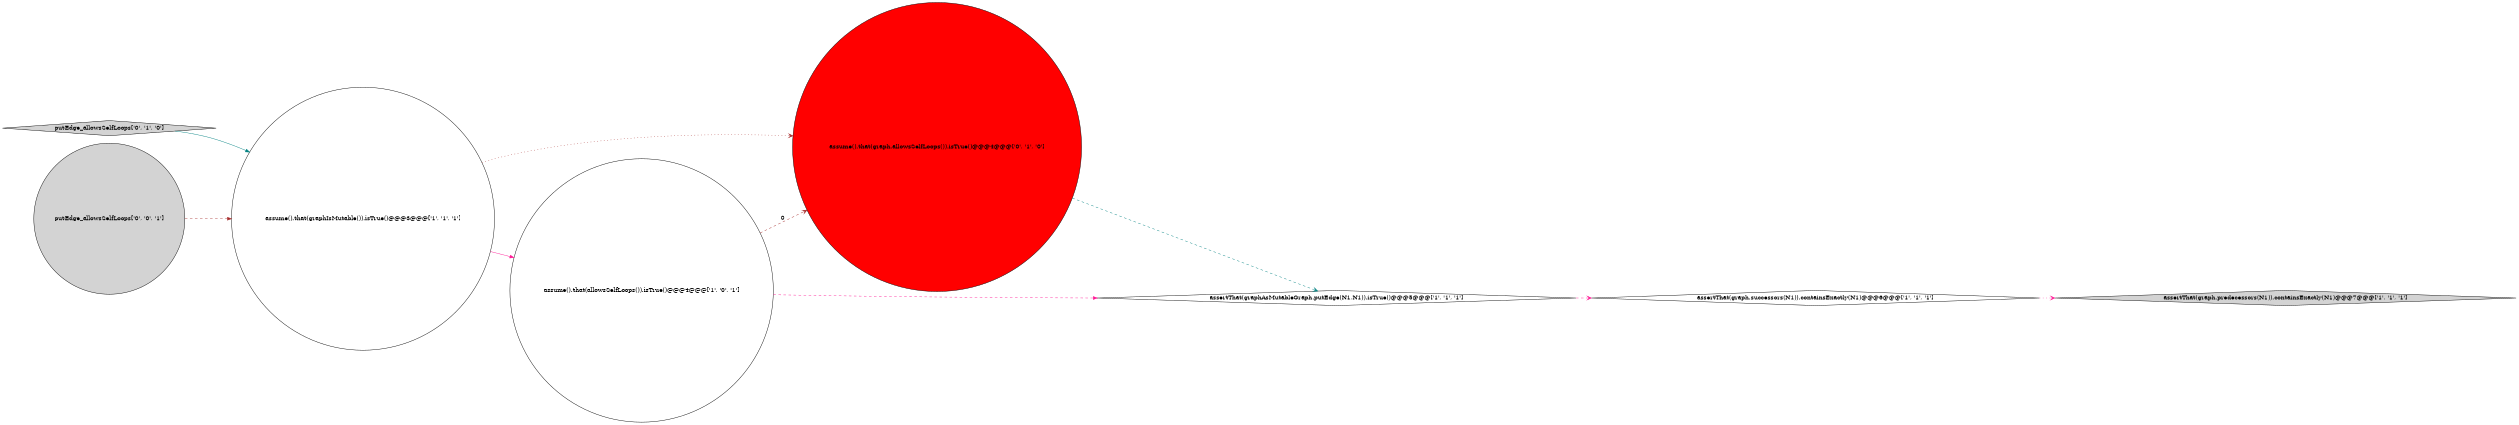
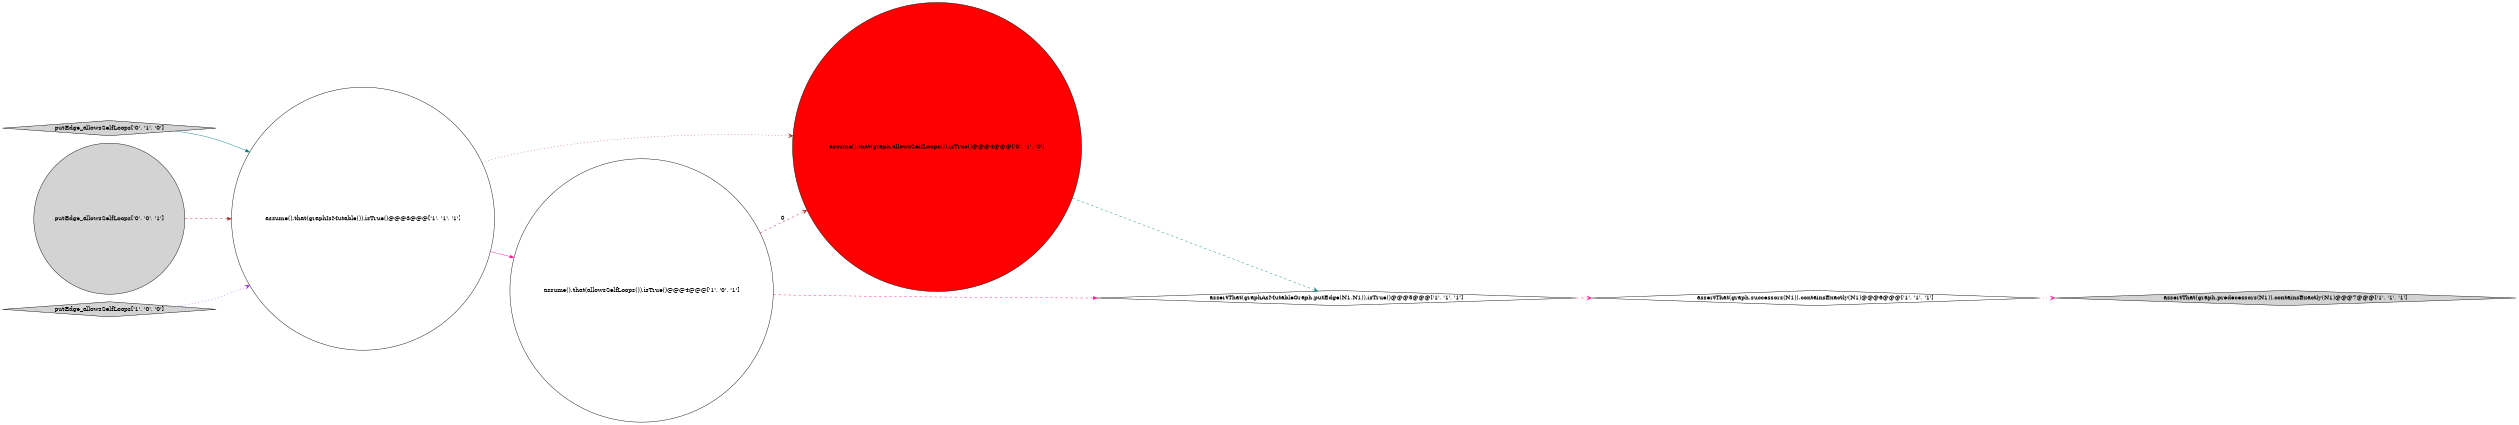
none -> (109, 309)
